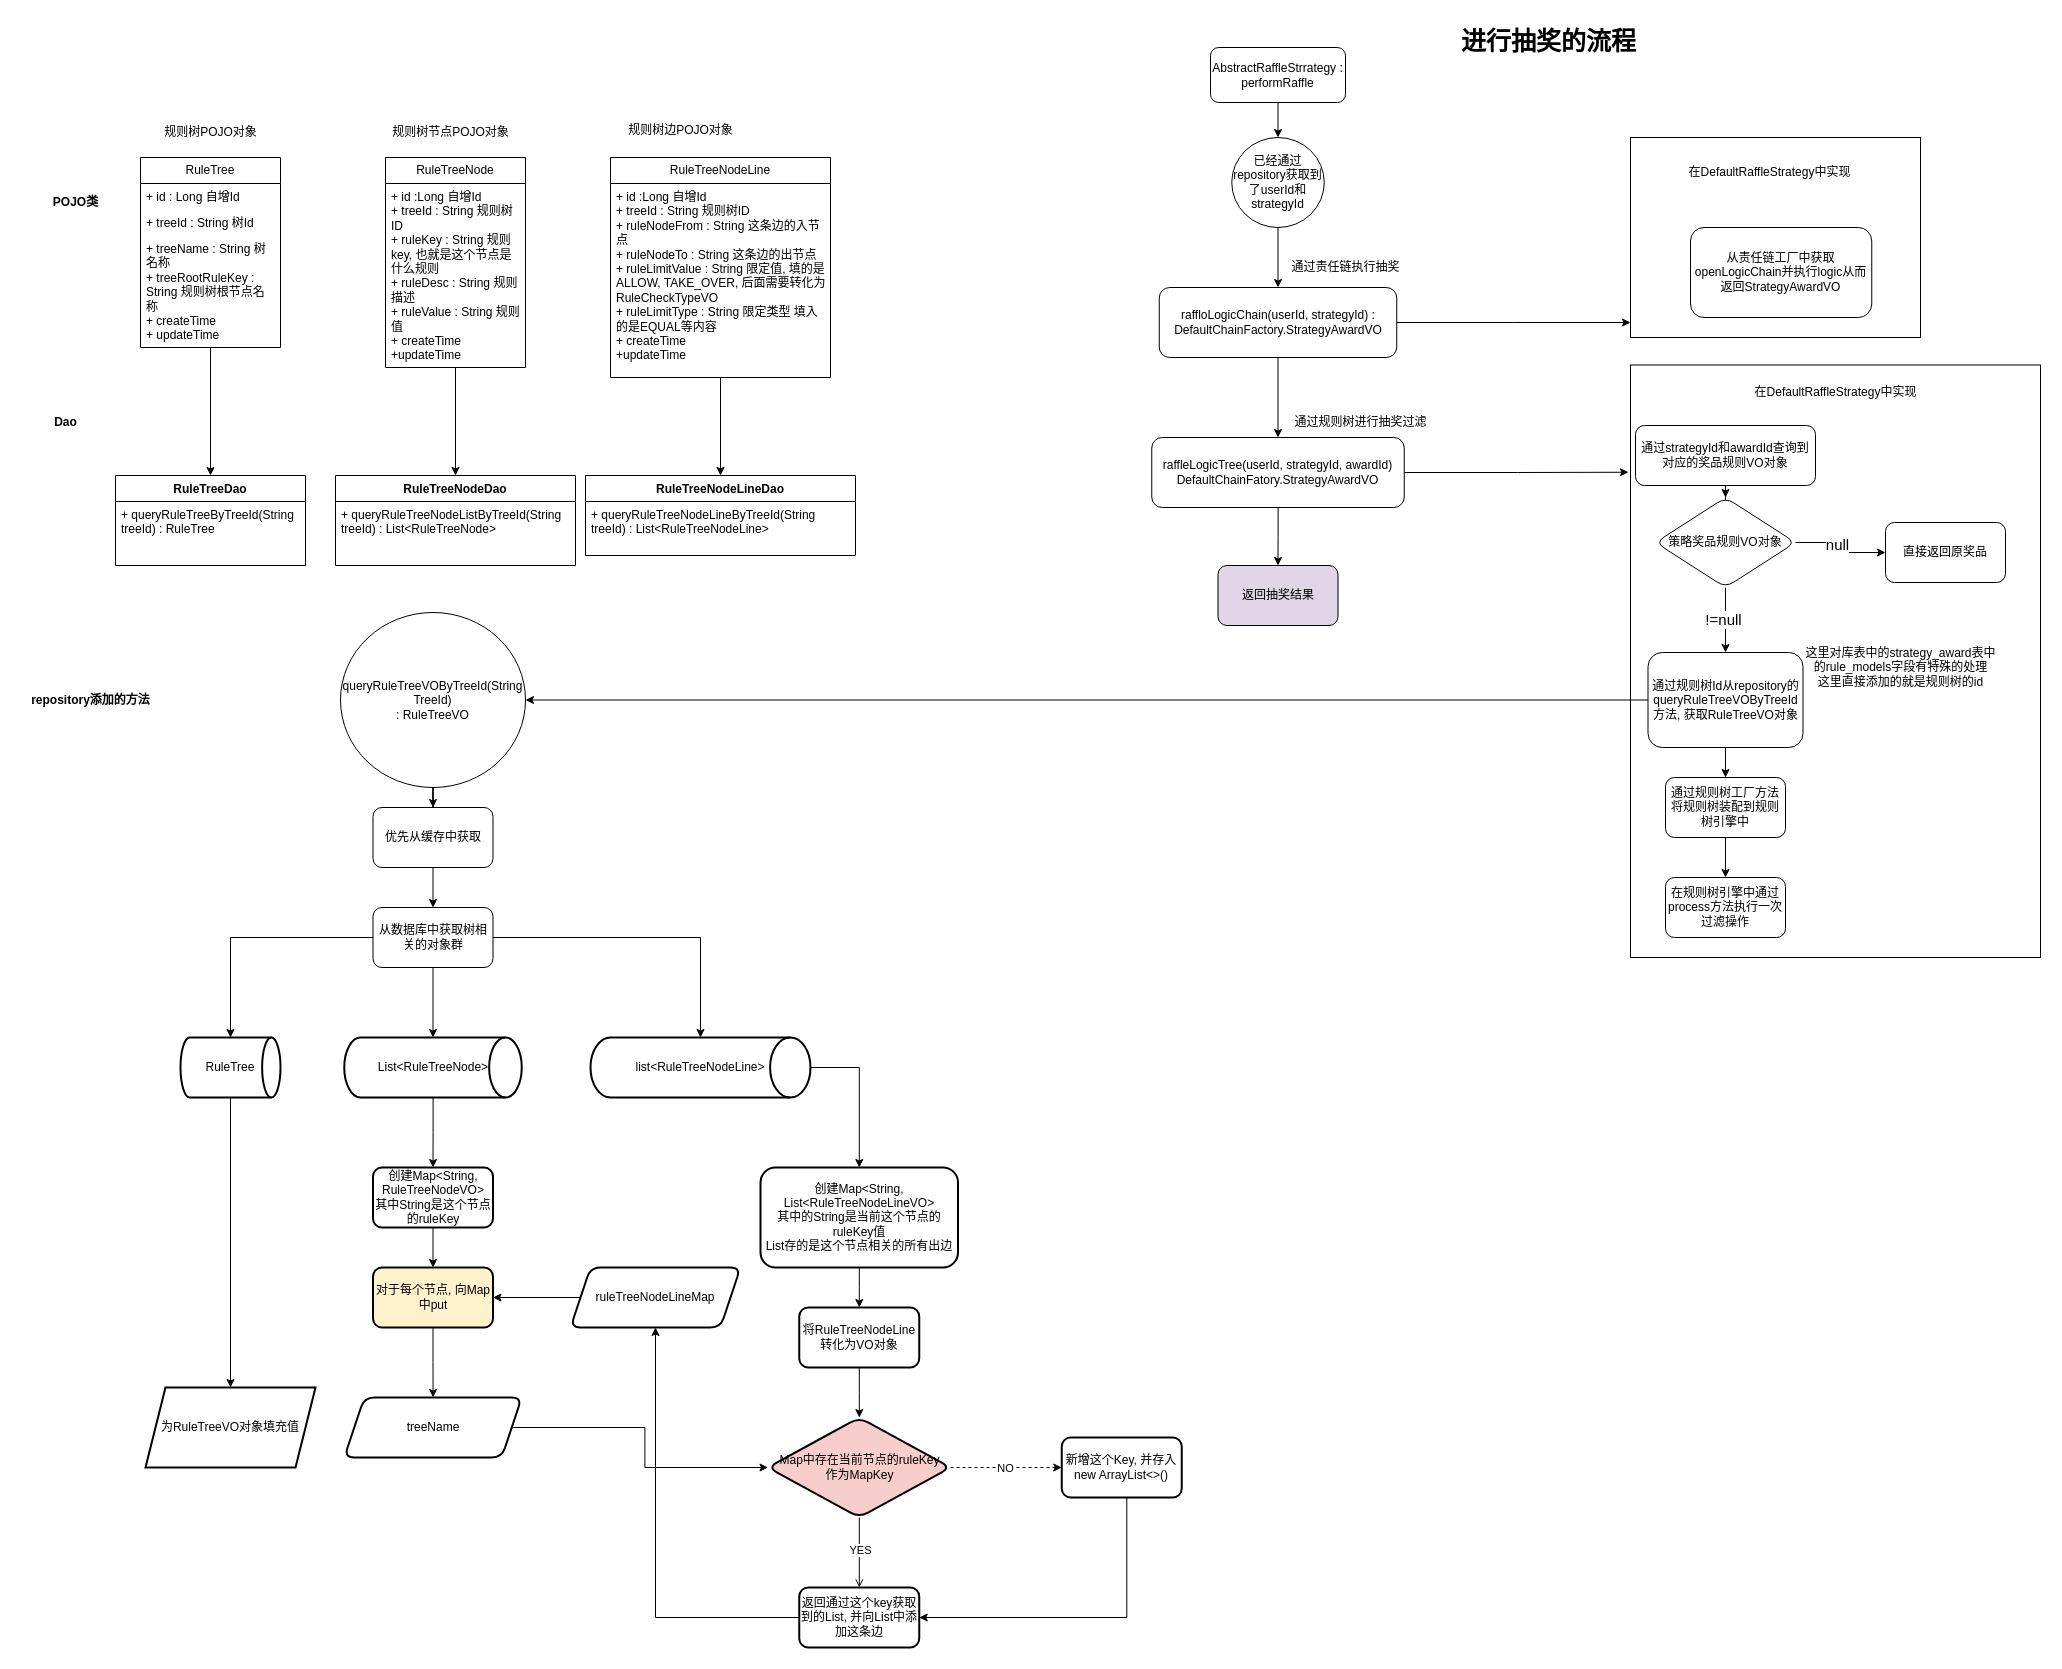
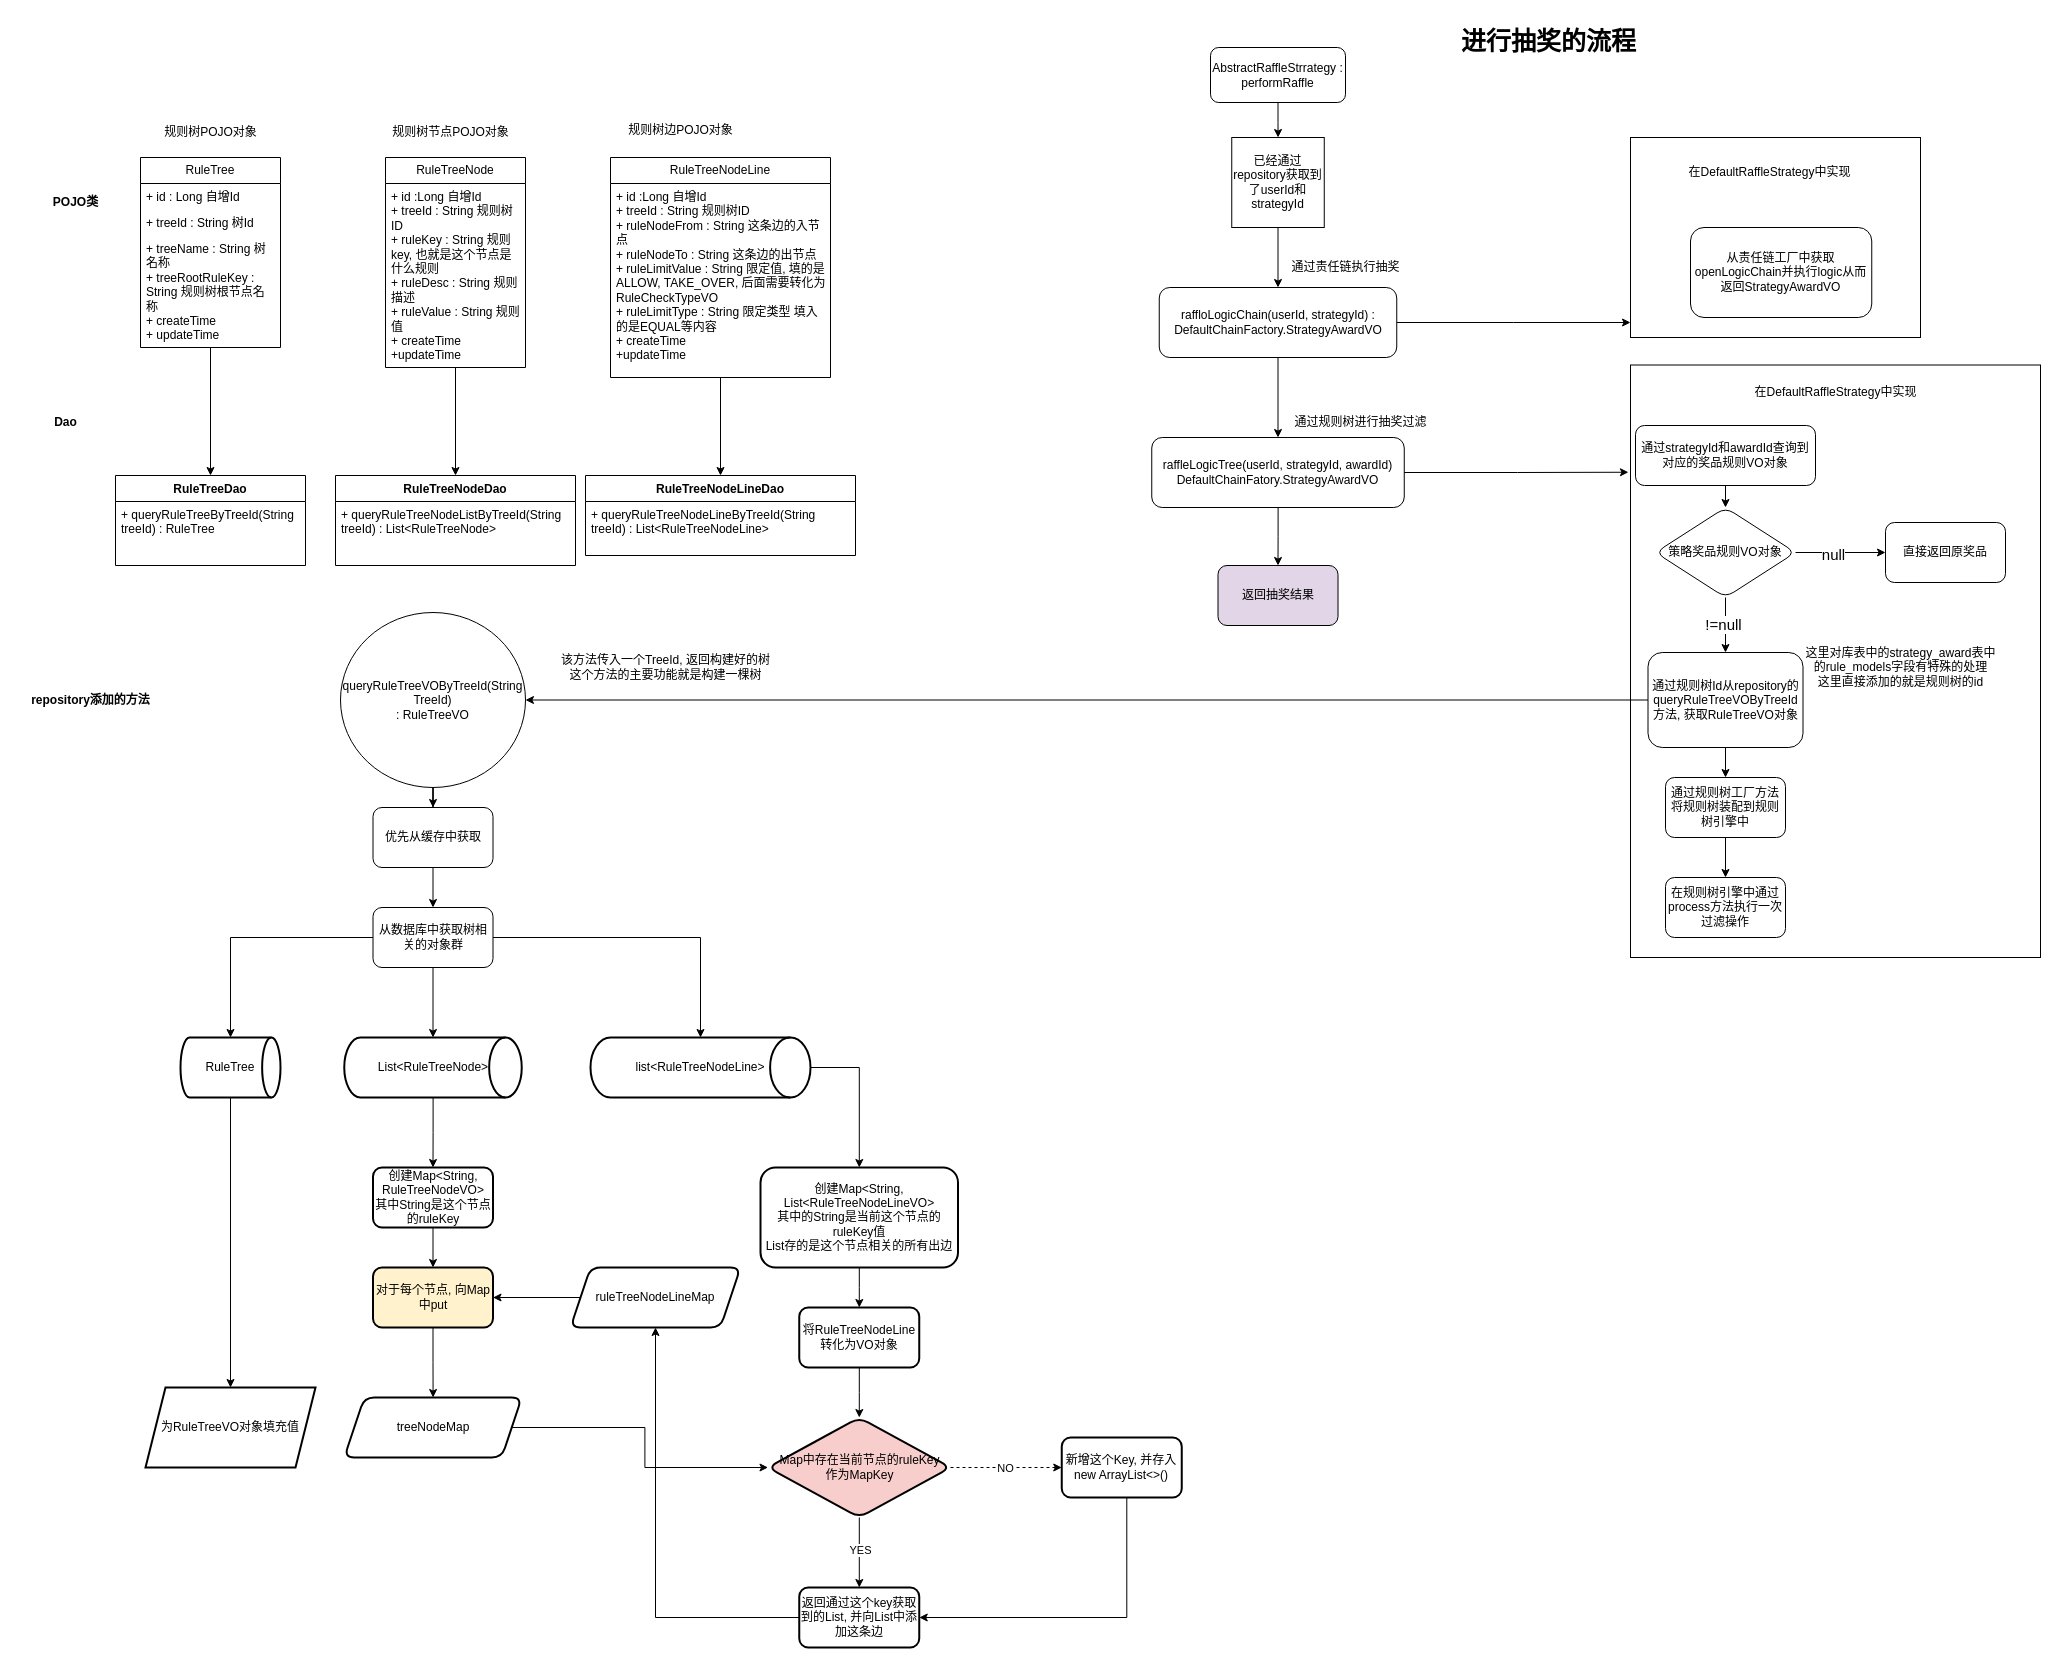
(1278, 183) -> (1278, 183)
(1726, 543) -> (1726, 553)
none -> (666, 668)
(434, 1428) -> (434, 1428)
(859, 1581) -> (859, 1579)
